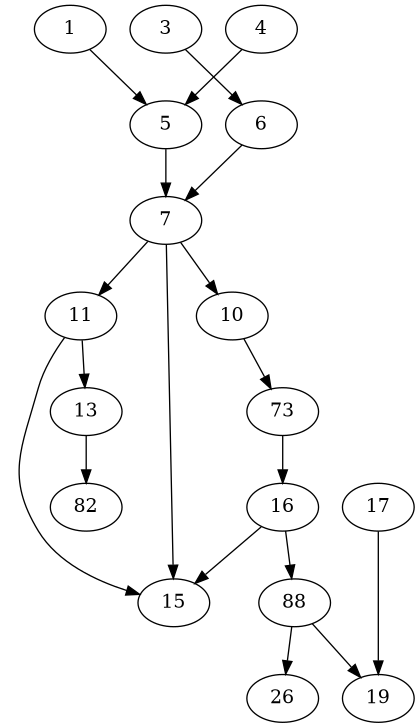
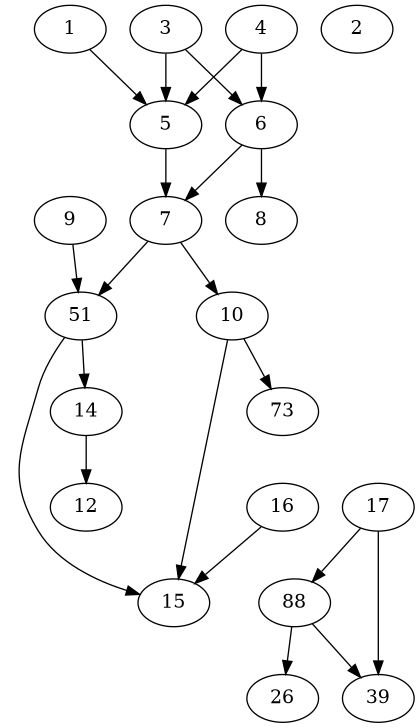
none -> (357, 29)
none -> (166, 70)
none -> (261, 70)
none -> (70, 220)
none -> (261, 220)
(81, 316) -> (81, 316)
(170, 405) -> (204, 453)
(86, 412) -> (86, 412)
(283, 453) -> none
(86, 507) -> (86, 507)
(288, 548) -> (341, 550)
(378, 698) -> (378, 698)
